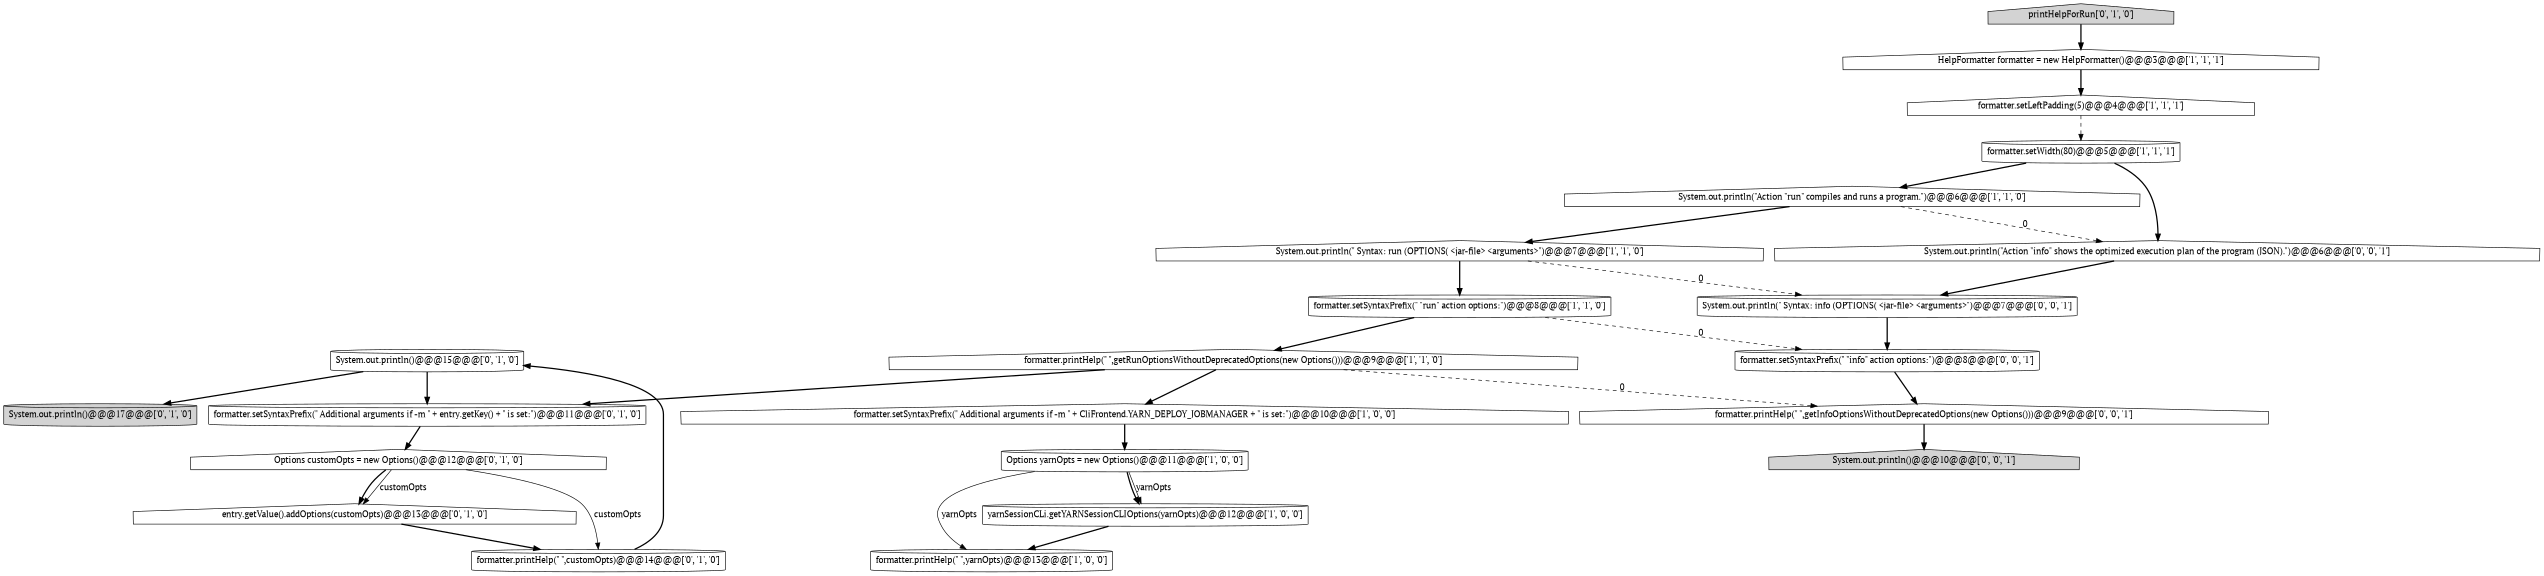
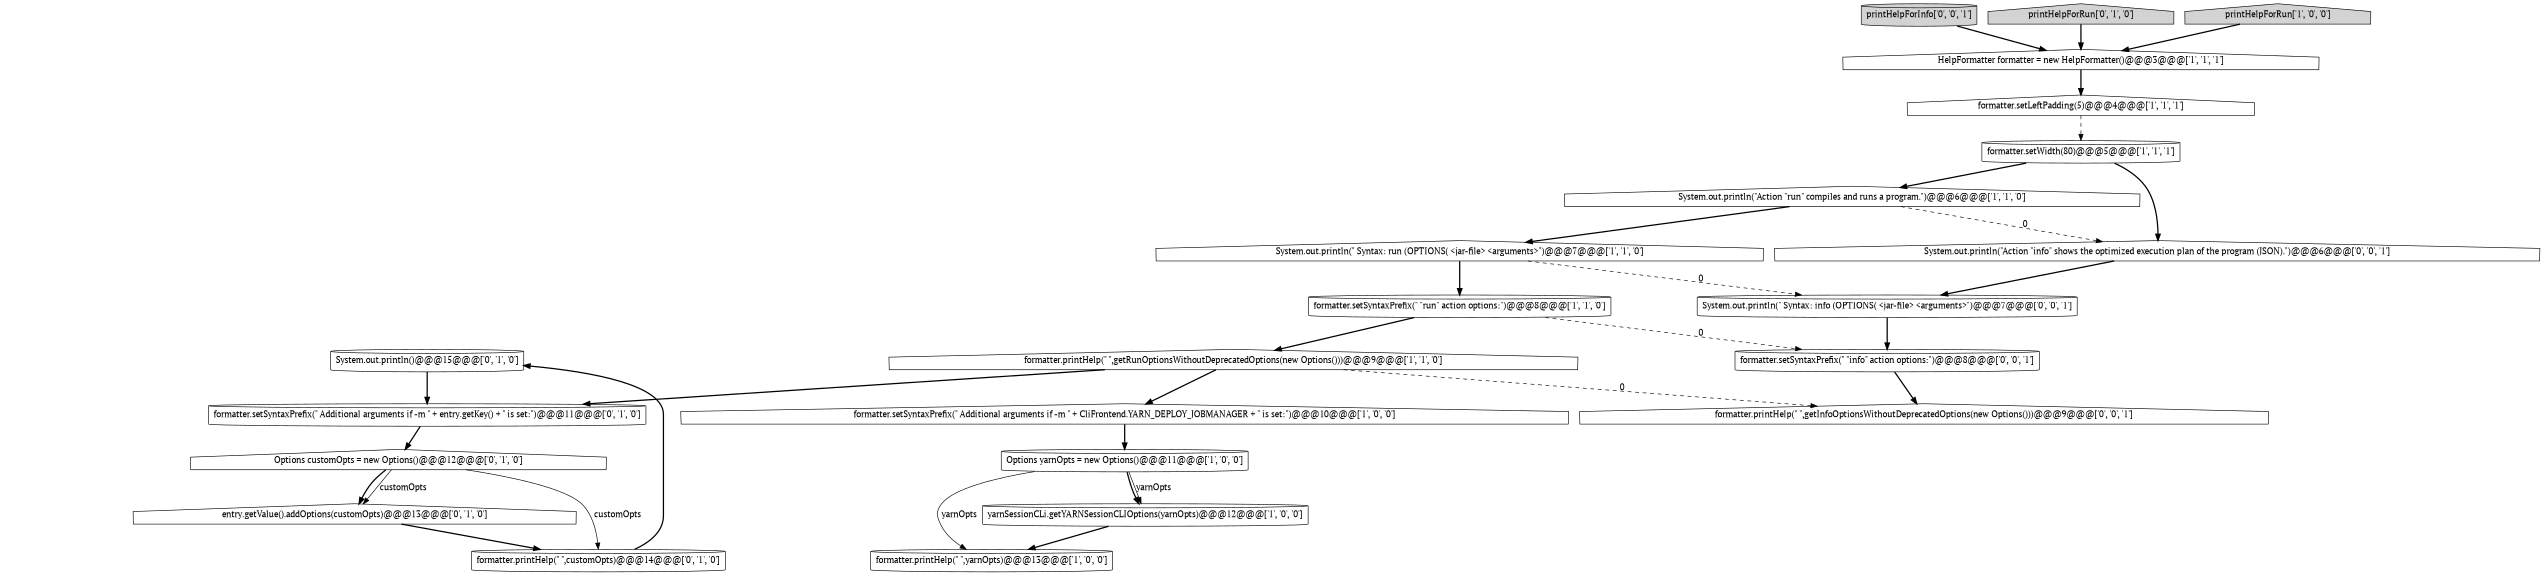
none -> (1919, 15)
none -> (2278, 15)
(100, 415) -> none
(1924, 461) -> none
